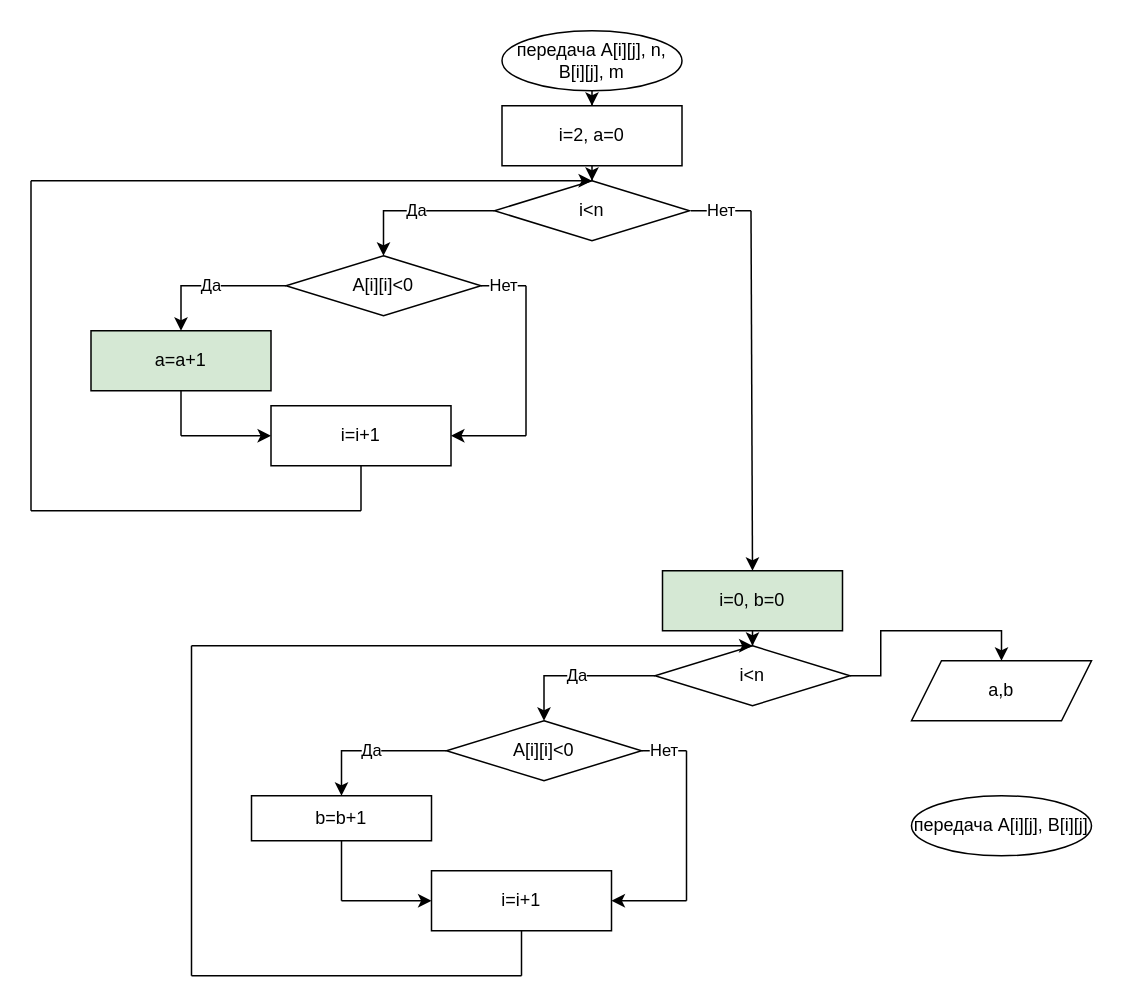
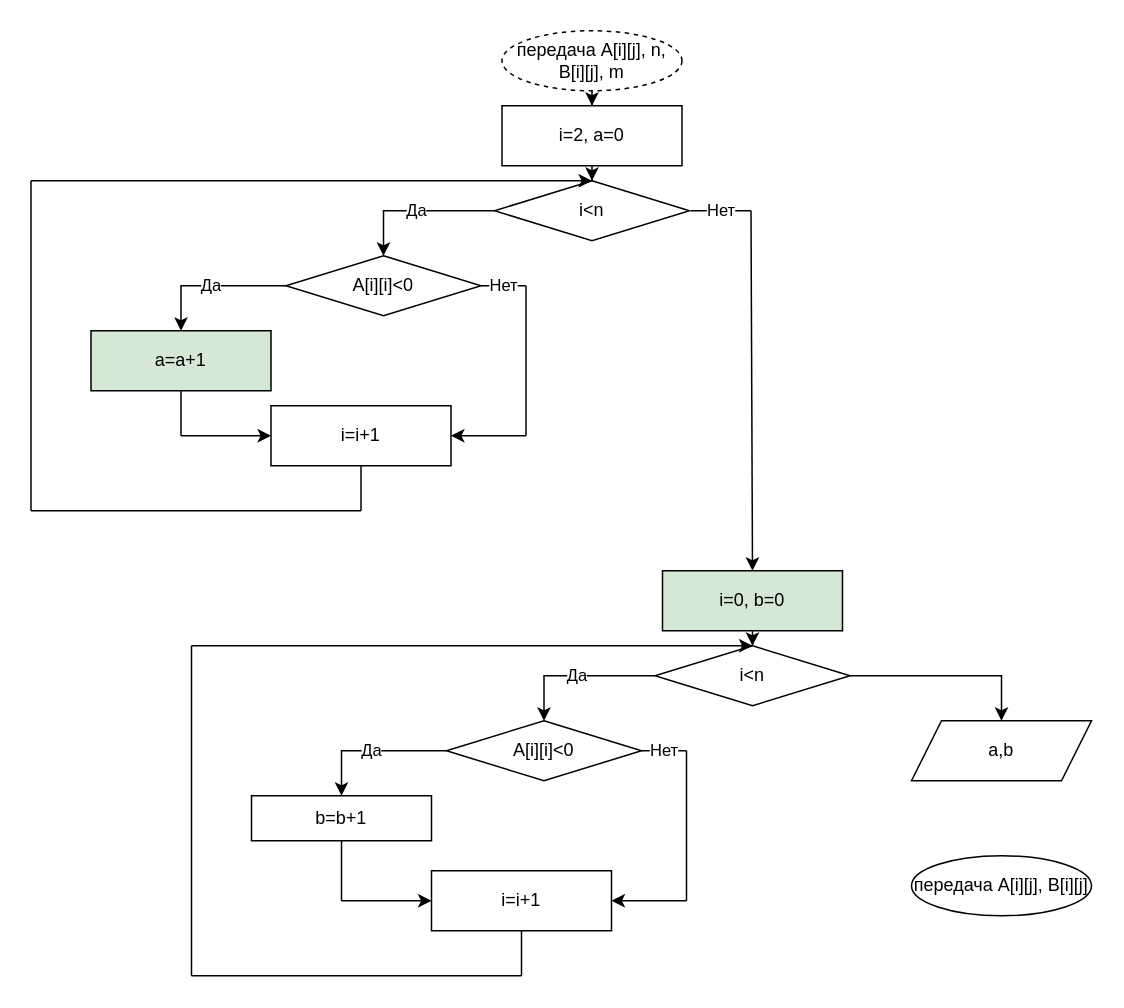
(592, 61) -> (592, 61)
(592, 90) -> (592, 90)
(1001, 691) -> (1001, 751)
(1001, 826) -> (1001, 886)
